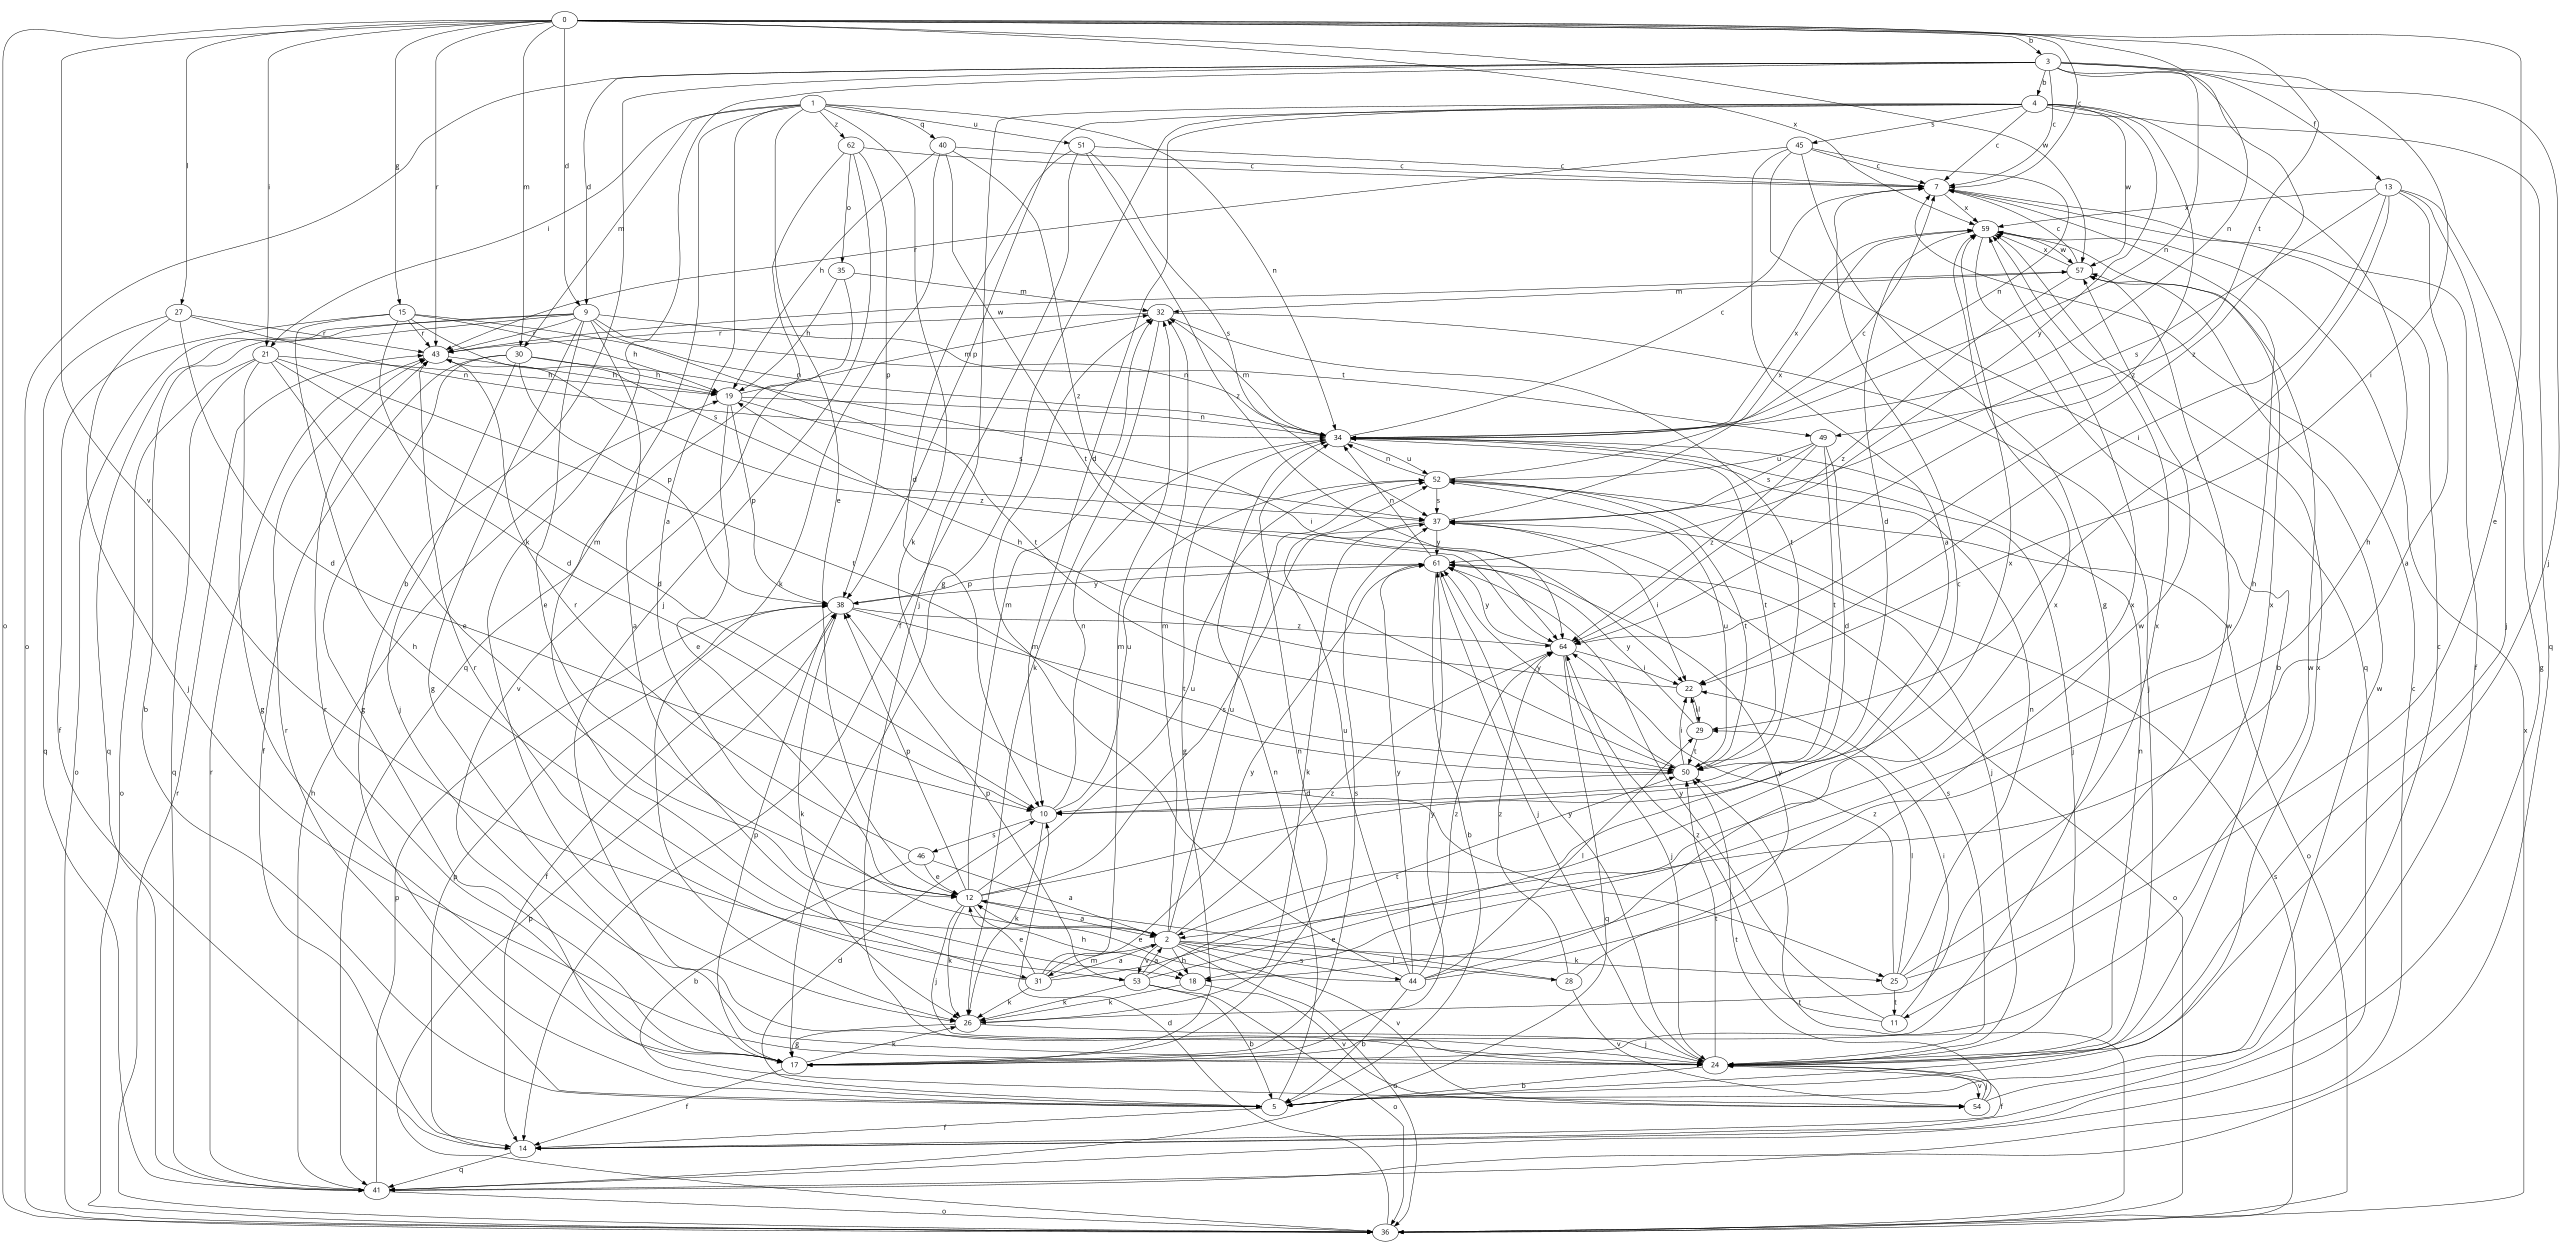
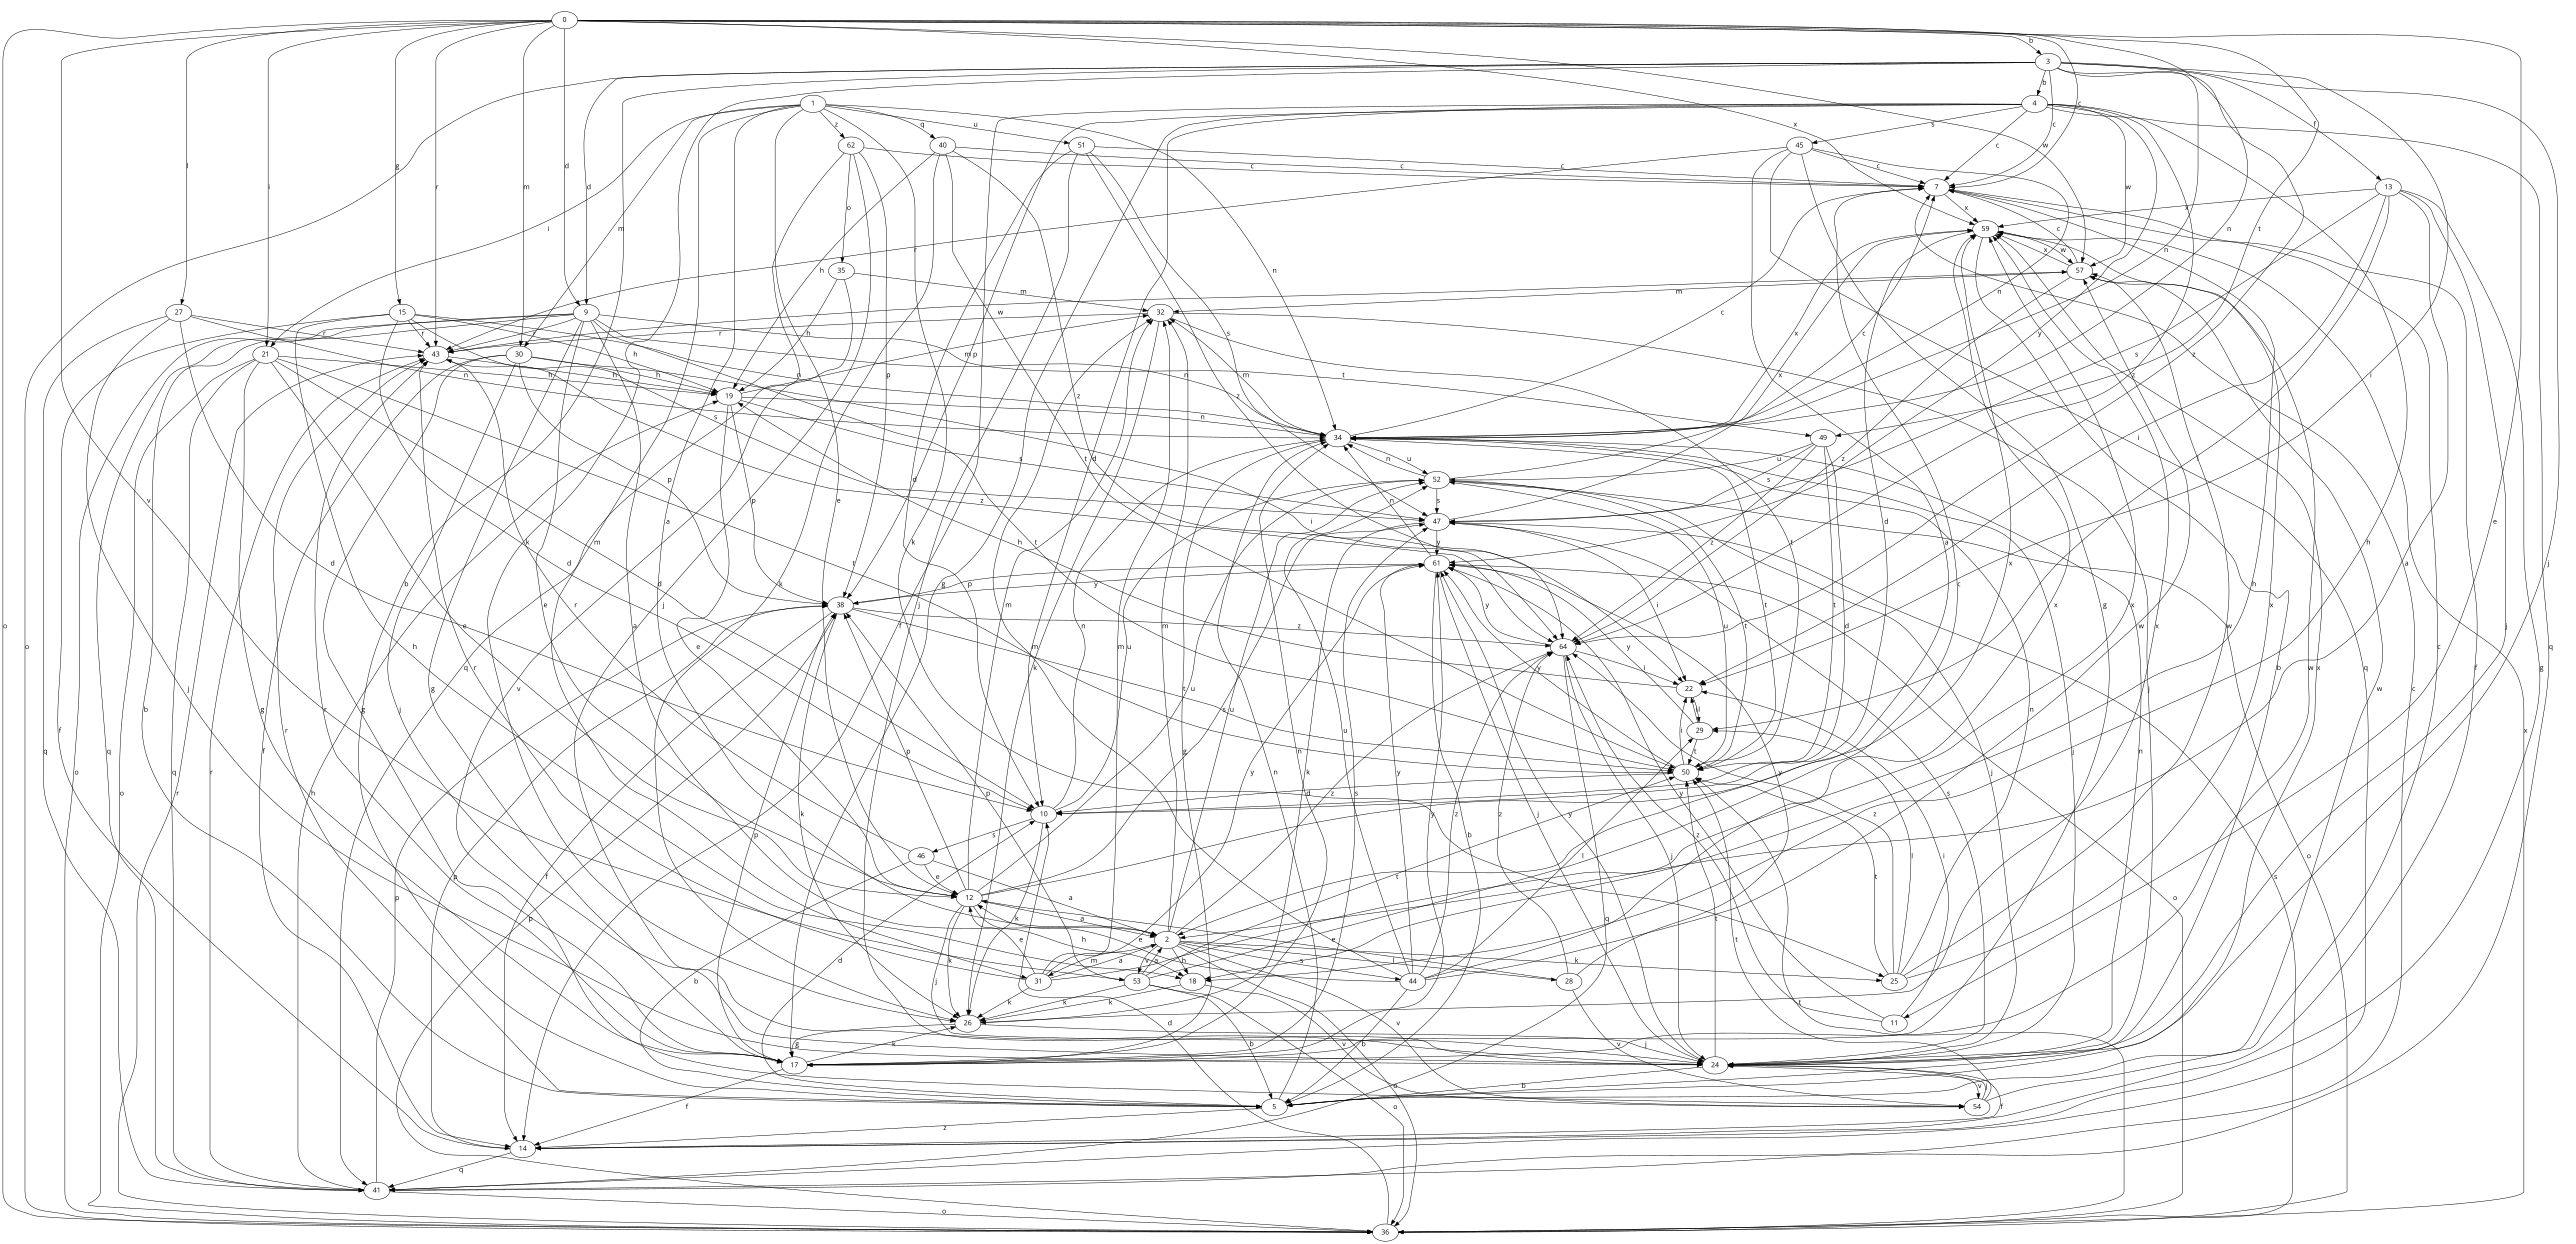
(1437, 522) -> (1437, 522)
(1894, 1000) -> (1851, 826)
(945, 1128) -> (945, 1128)
